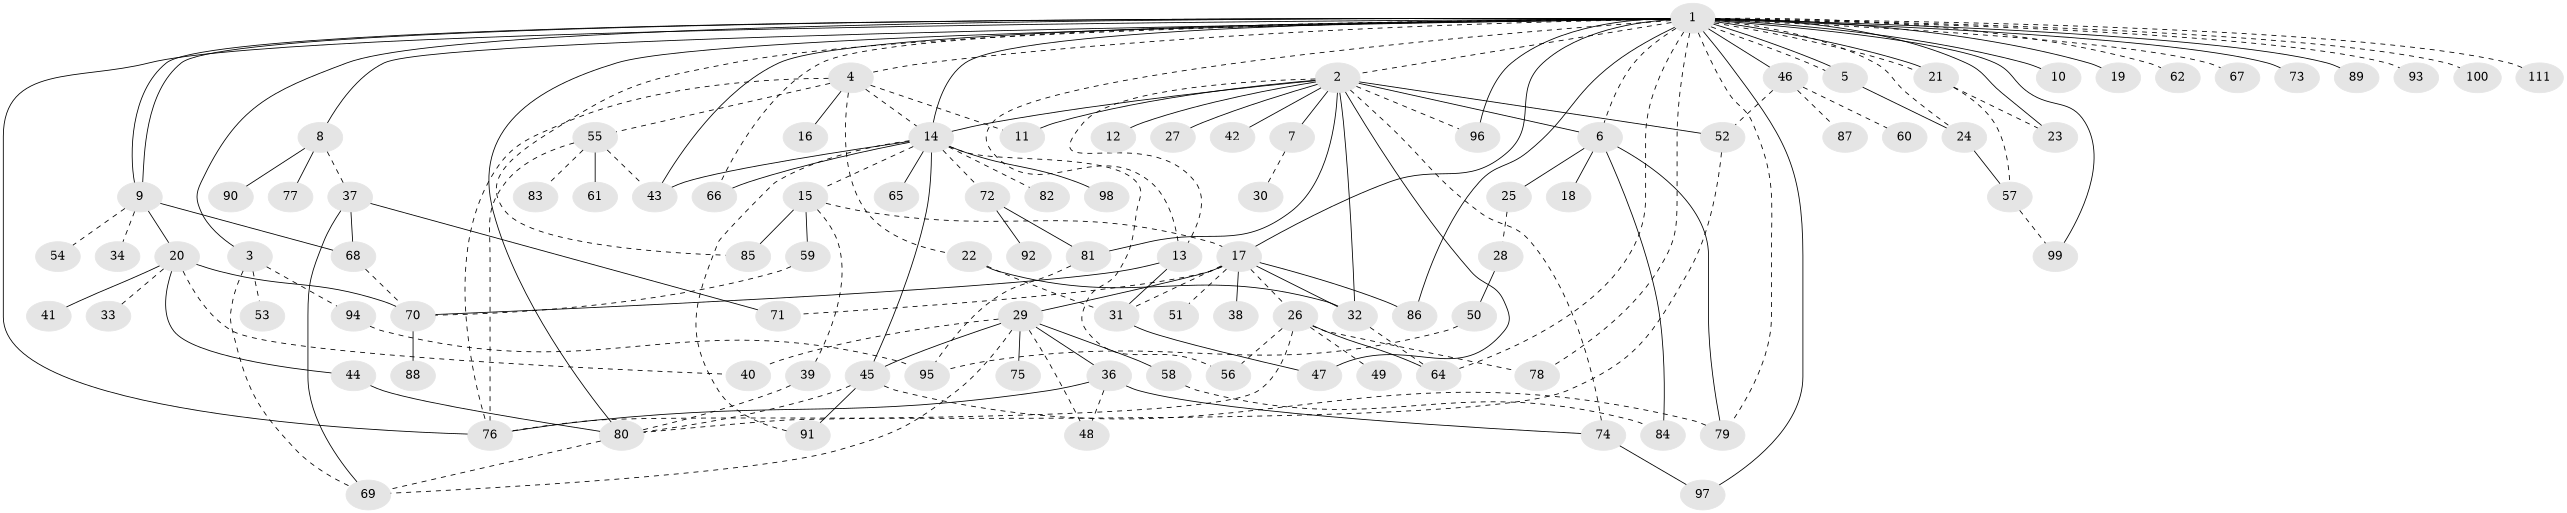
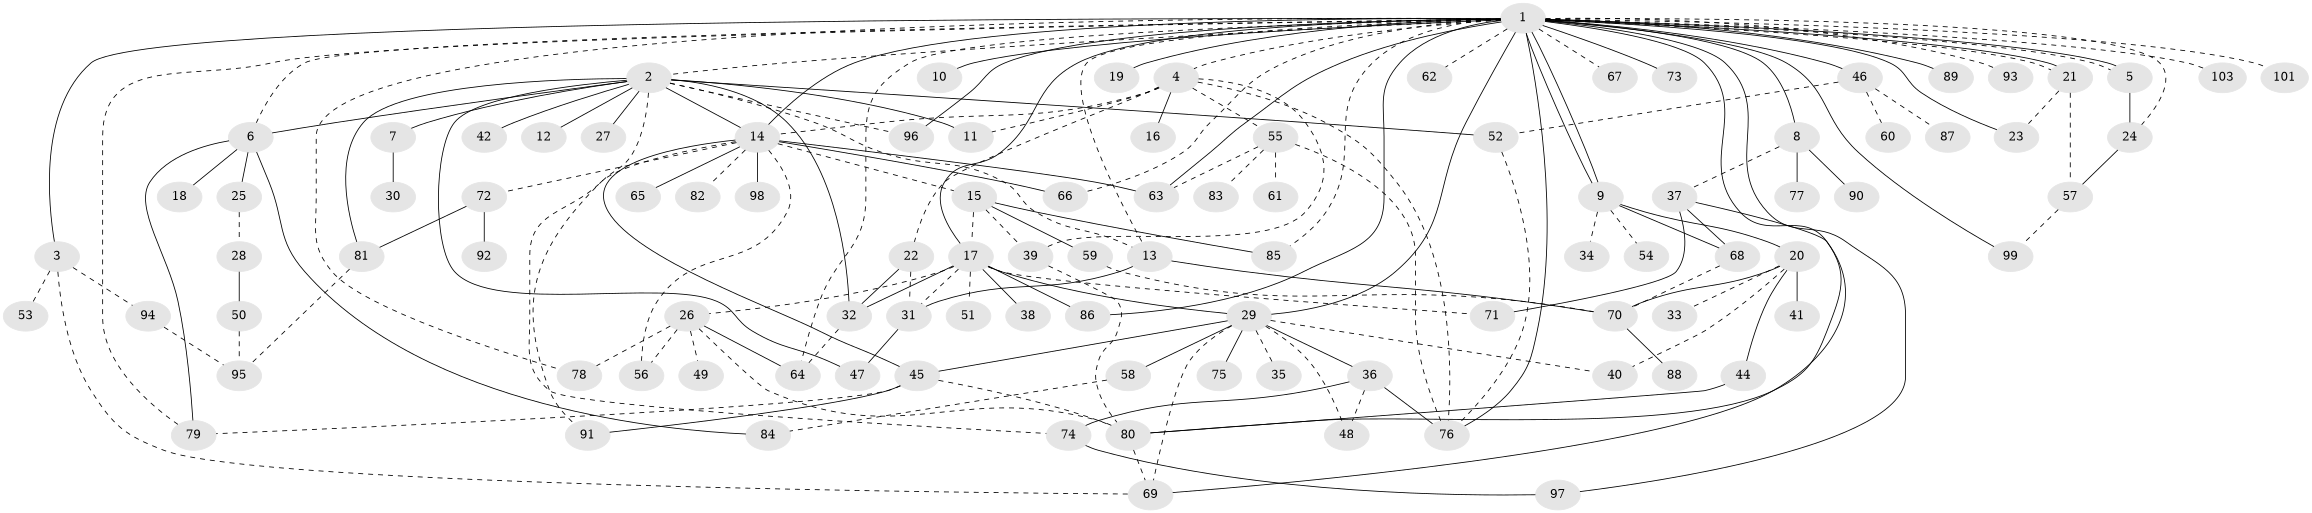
(2478, 78) -> (2223, 78)
(2540, 78) -> (2285, 78)
(595, 167) -> (1276, 167)
(1276, 167) -> (393, 167)
(655, 197) -> (1156, 197)
none -> (1435, 216)
none -> (1286, 225)
none -> (1279, 376)
